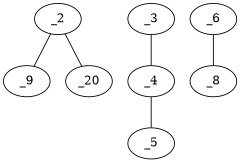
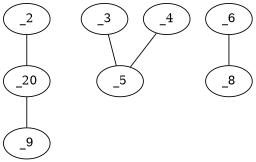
(42, 50) -> (27, 112)
(151, 50) -> (112, 50)
